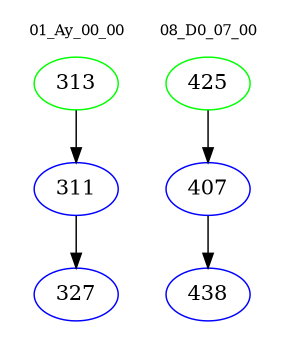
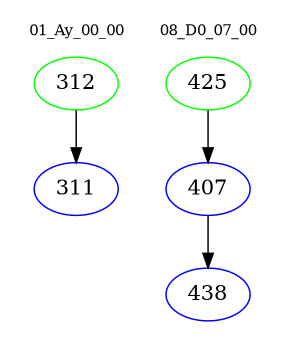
(76, 84) -> (76, 84)
(76, 295) -> none
